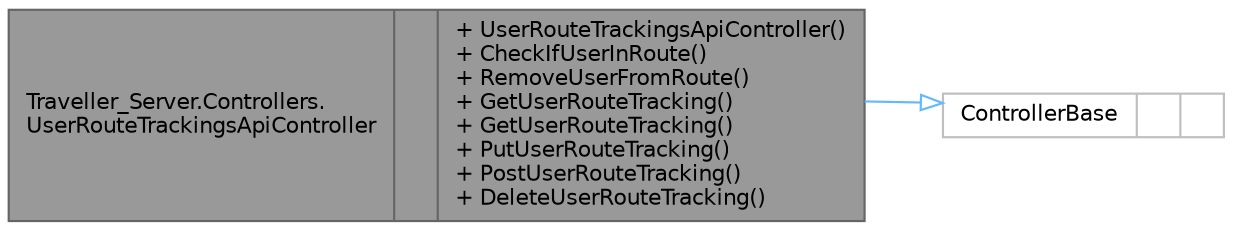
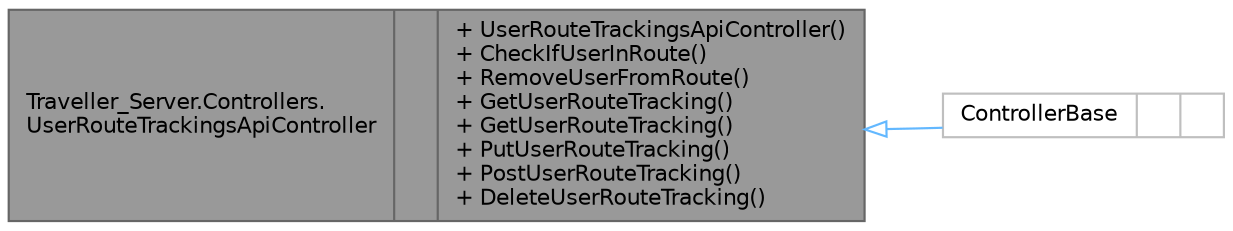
(893, 102) -> (915, 128)
